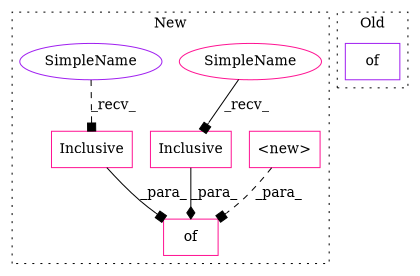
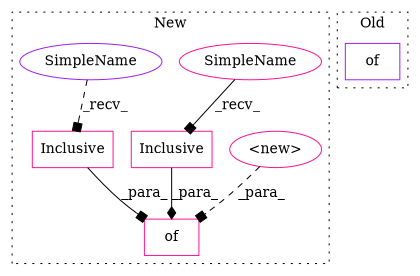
(285, 149) -> (276, 149)
